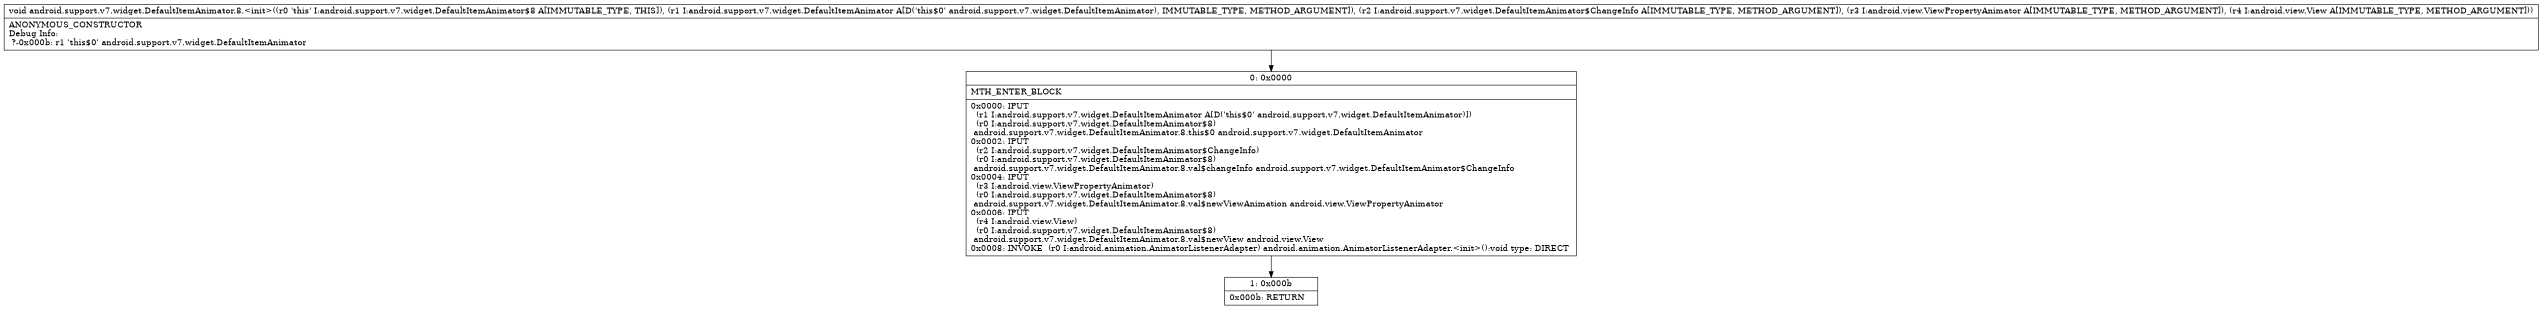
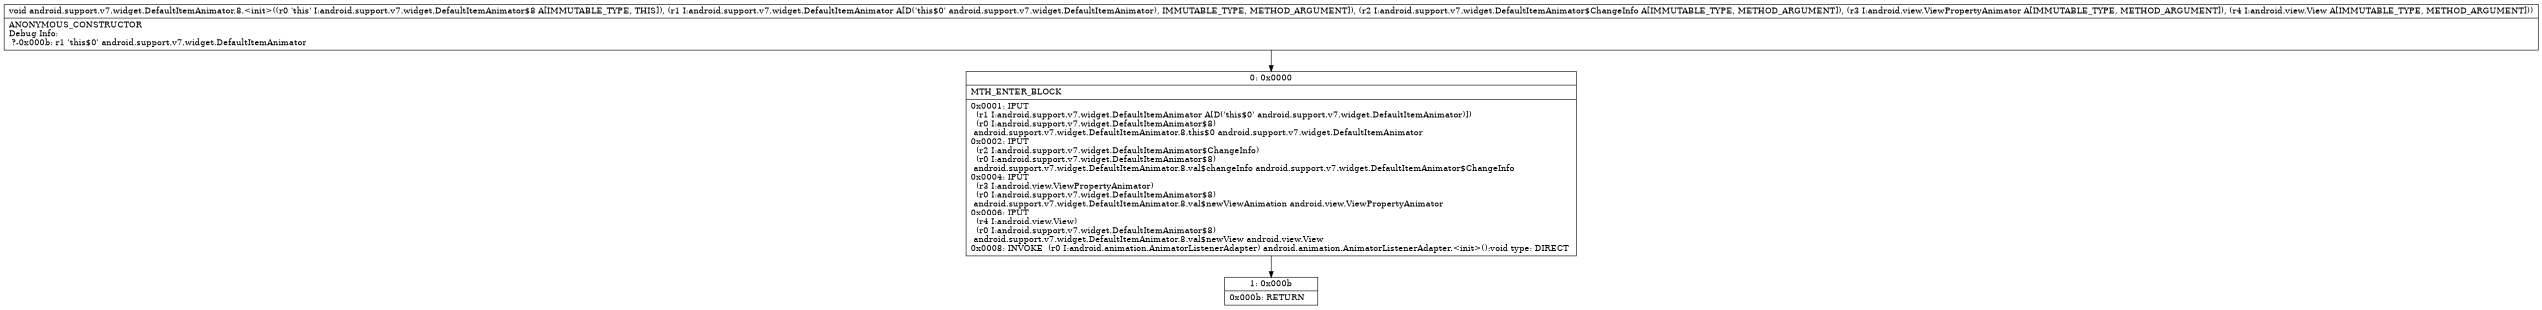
(1003, 106) -> (1003, 106)
